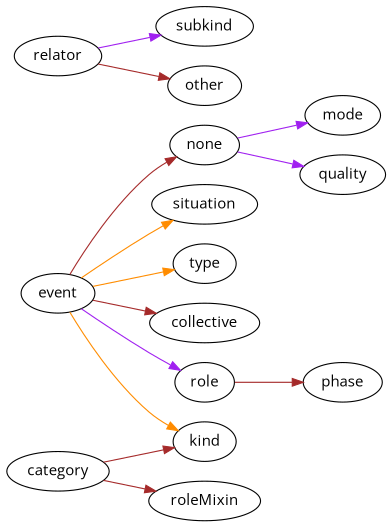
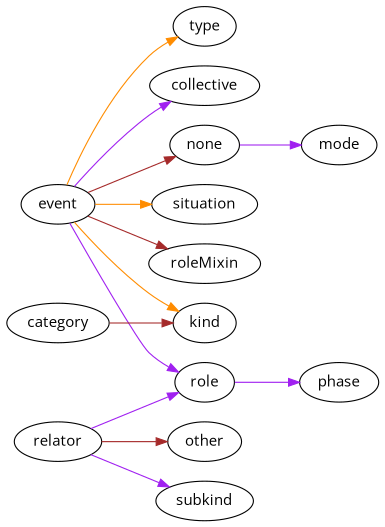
(343, 175) -> none
(119, 306) -> (115, 144)
(264, 382) -> (262, 382)
none -> (130, 413)
(124, 485) -> (123, 230)
